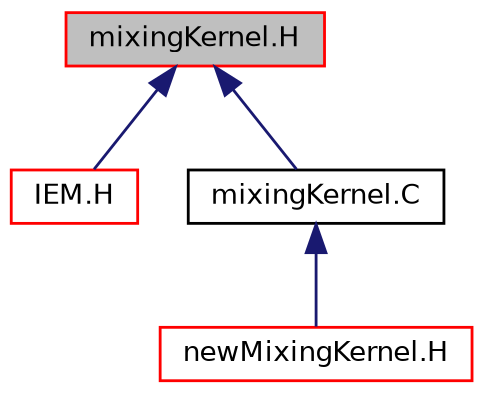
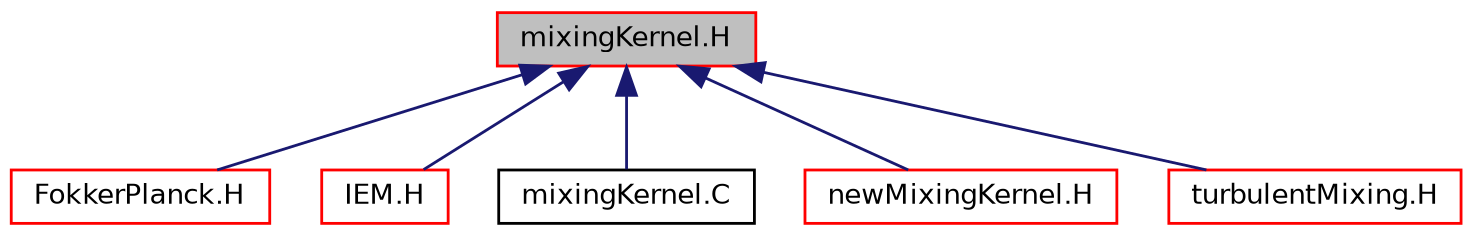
none -> (140, 197)
none -> (1315, 197)
(316, 290) -> (807, 124)
